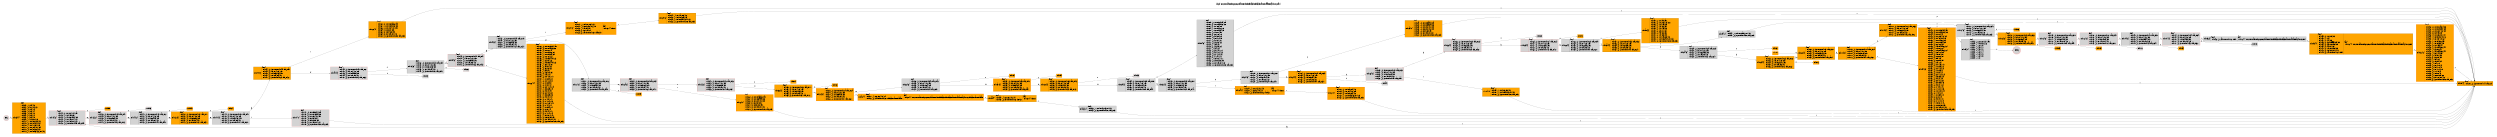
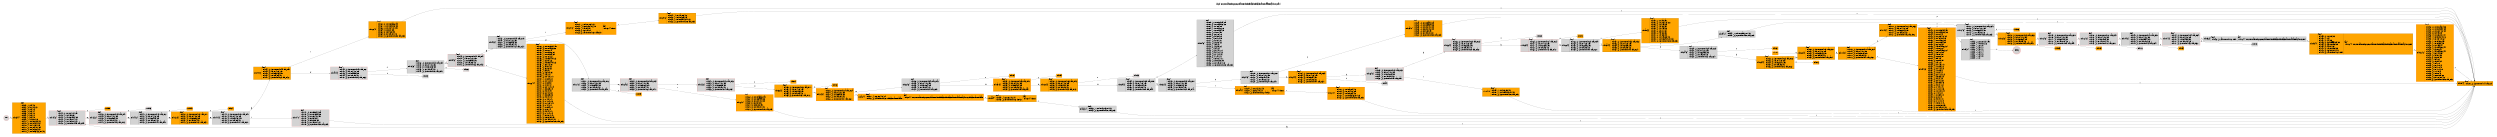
(6, 118) -> (6, 118)
